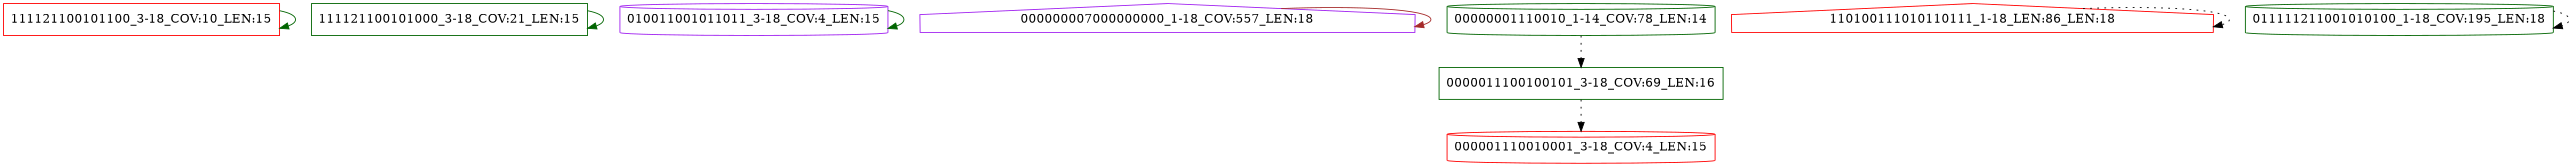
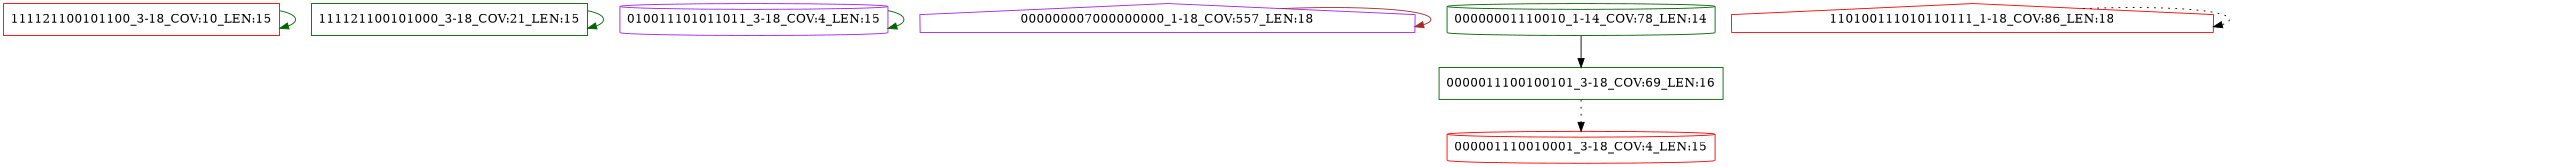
(754, 20) -> (754, 20)
(1972, 20) -> (1972, 20)
(2399, 20) -> none
(1581, 47) -> (1581, 47)
